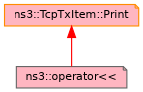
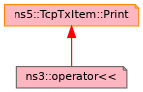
(72, 15) -> (72, 15)
